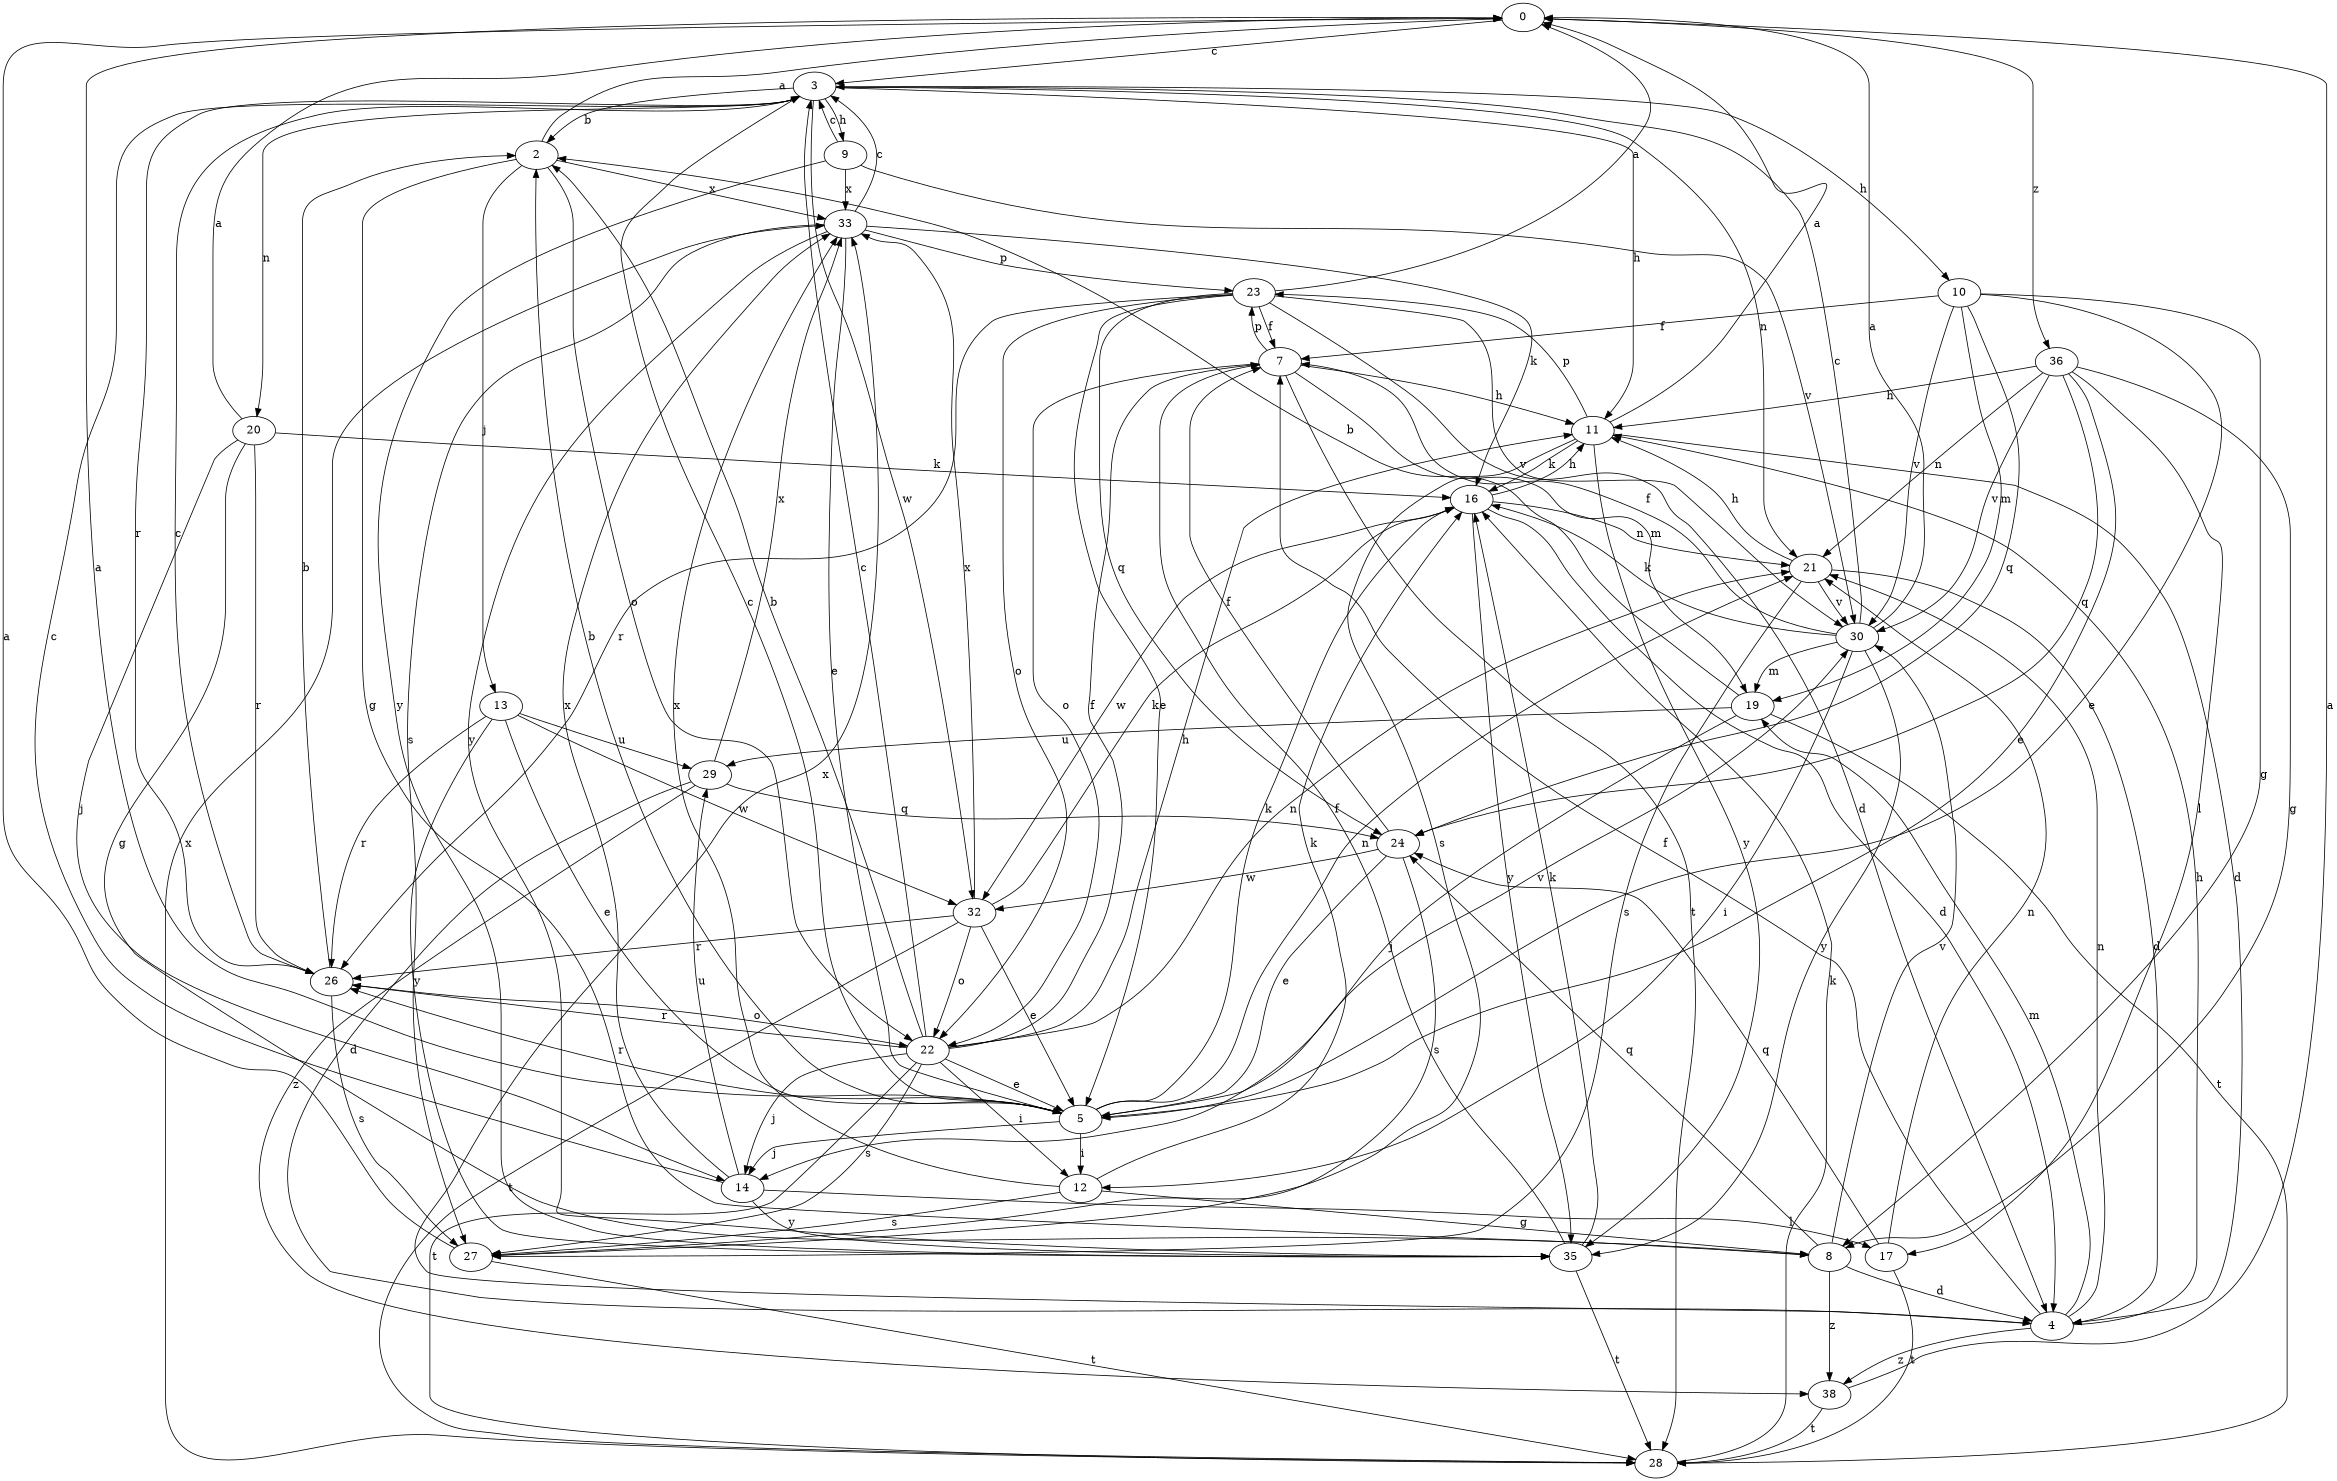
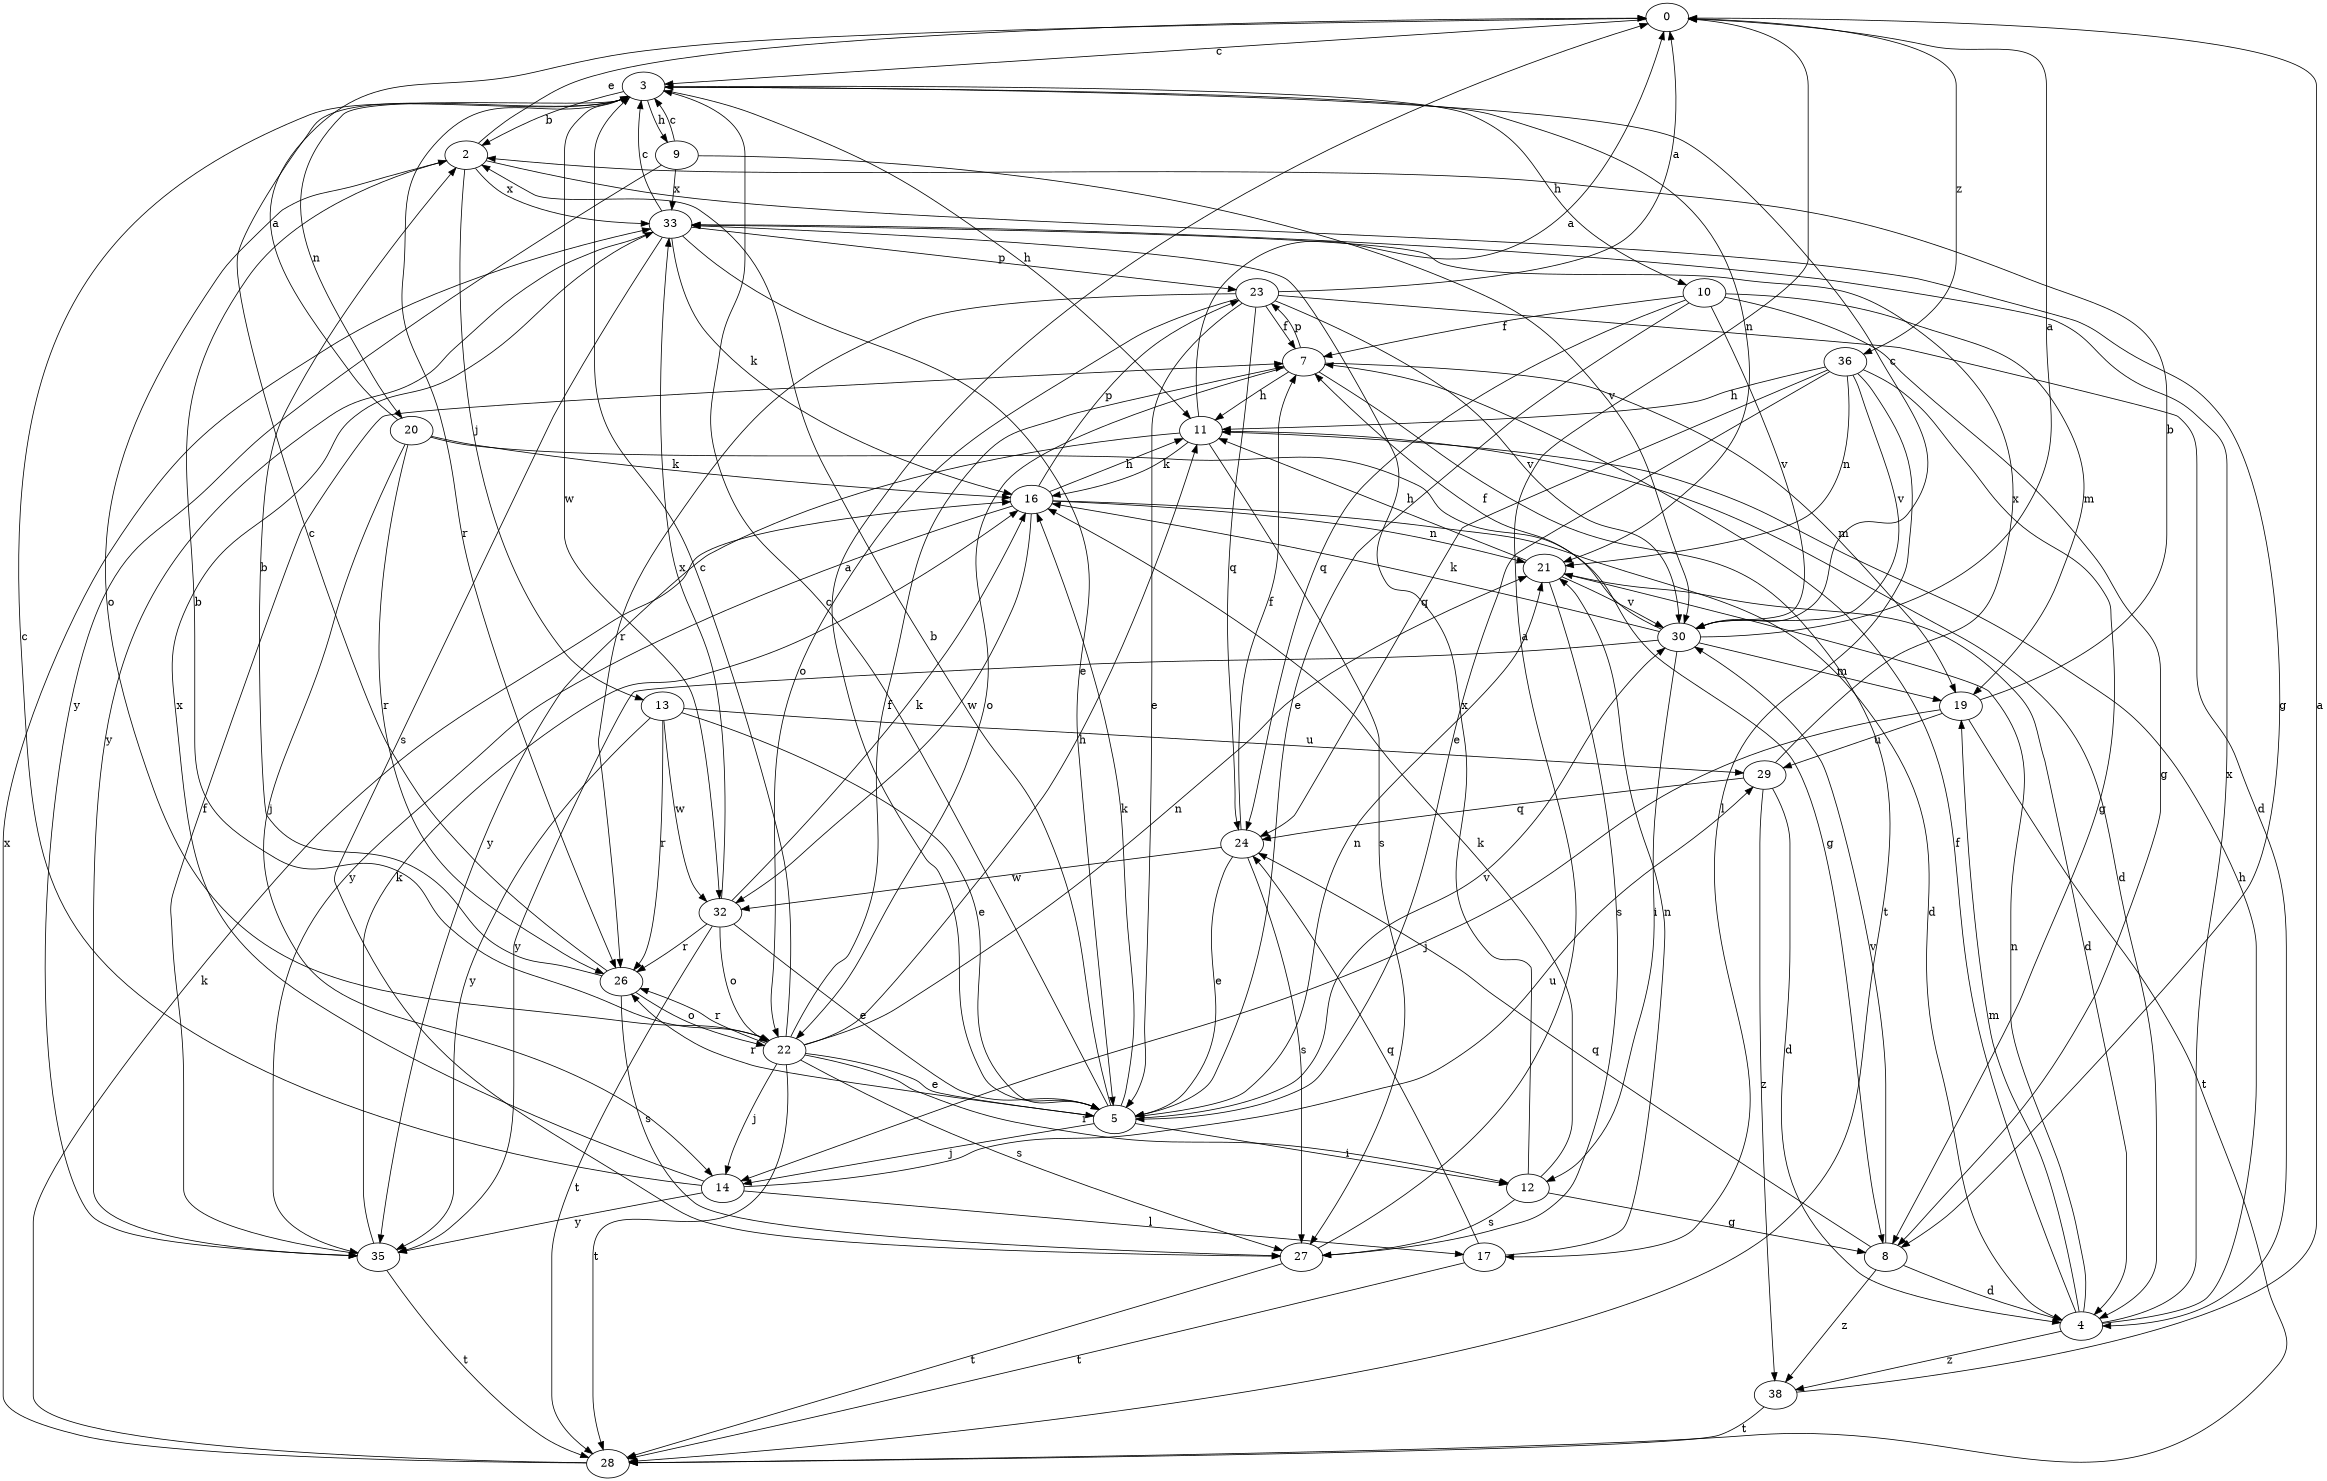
(783, 86) -> (612, 86)
(1459, 309) -> (1119, 377)
